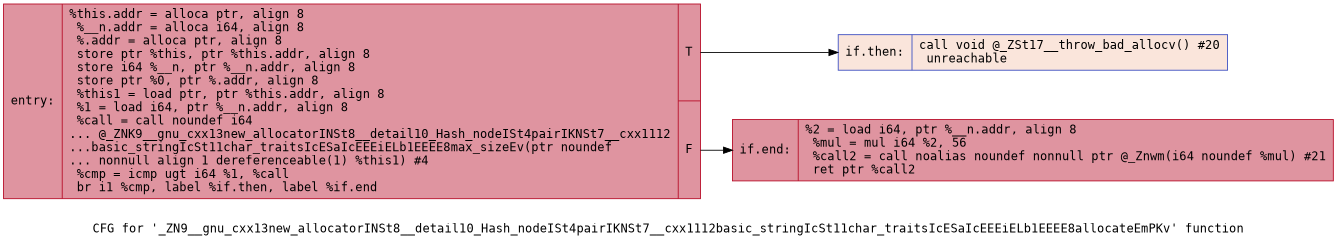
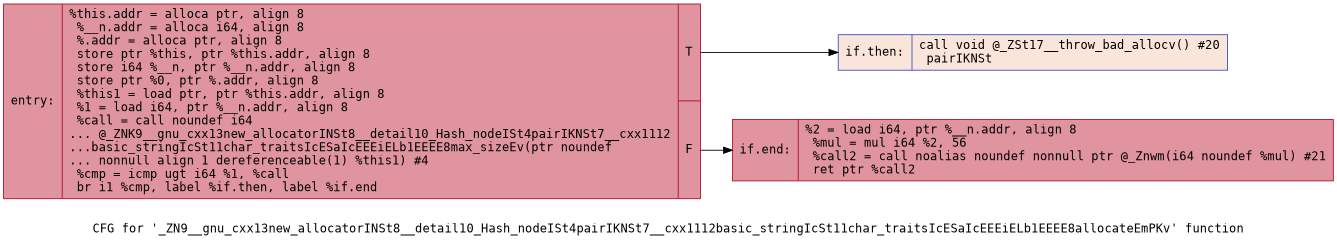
(964, 59) -> (956, 59)
